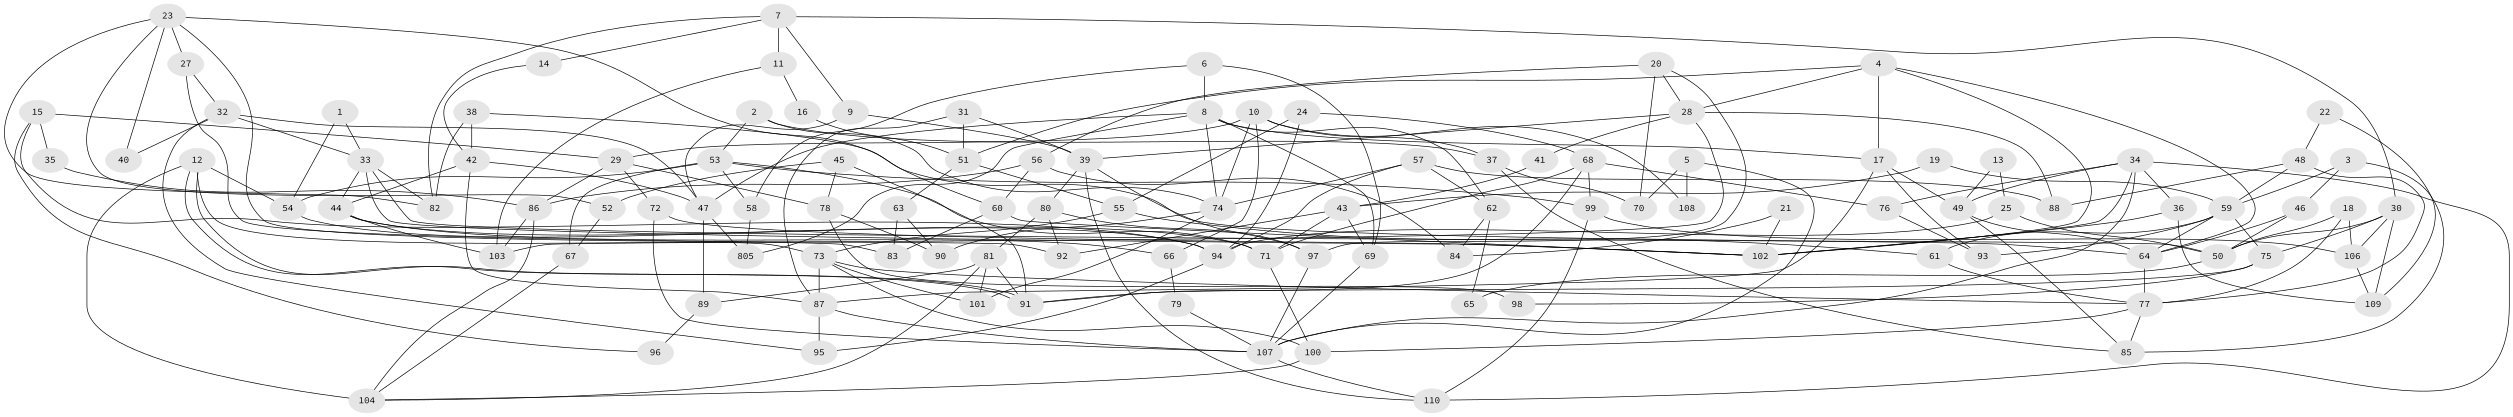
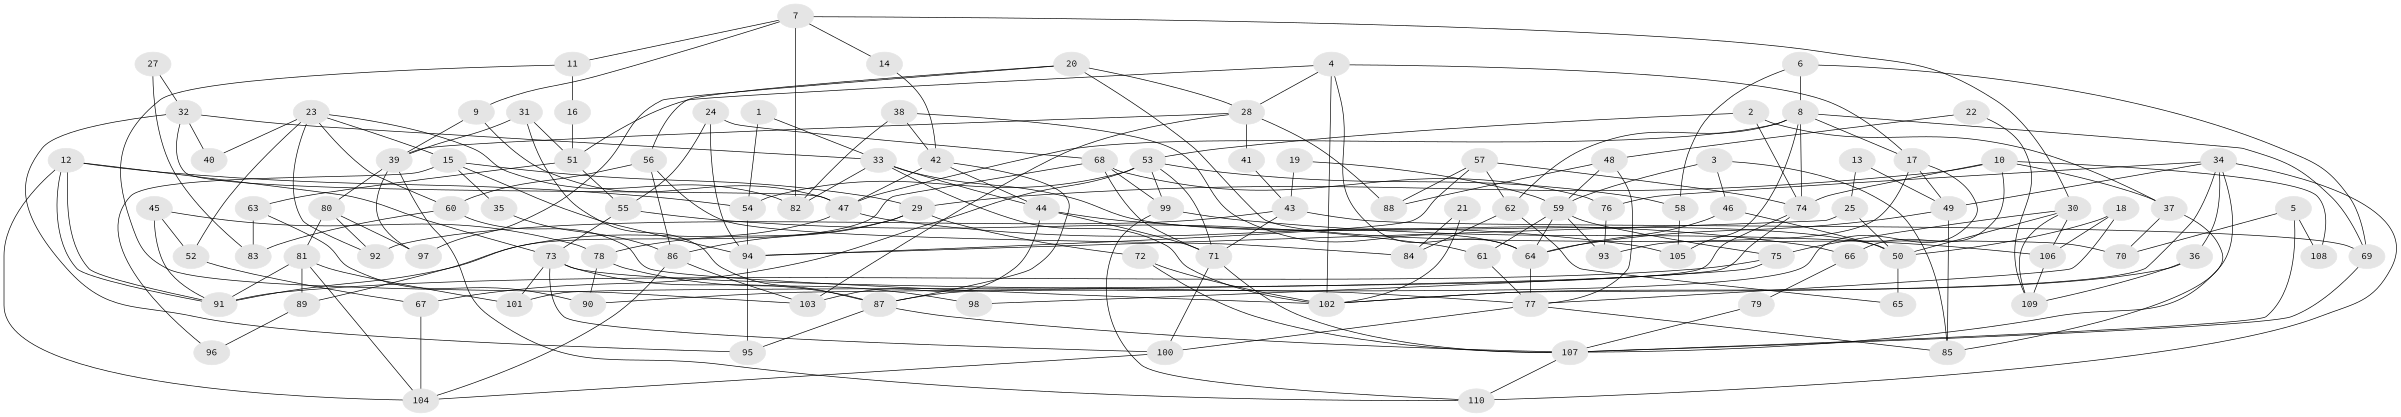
(177, 40) -> (380, 135)
(746, 257) -> (1677, 257)
(1292, 299) -> (1379, 338)
